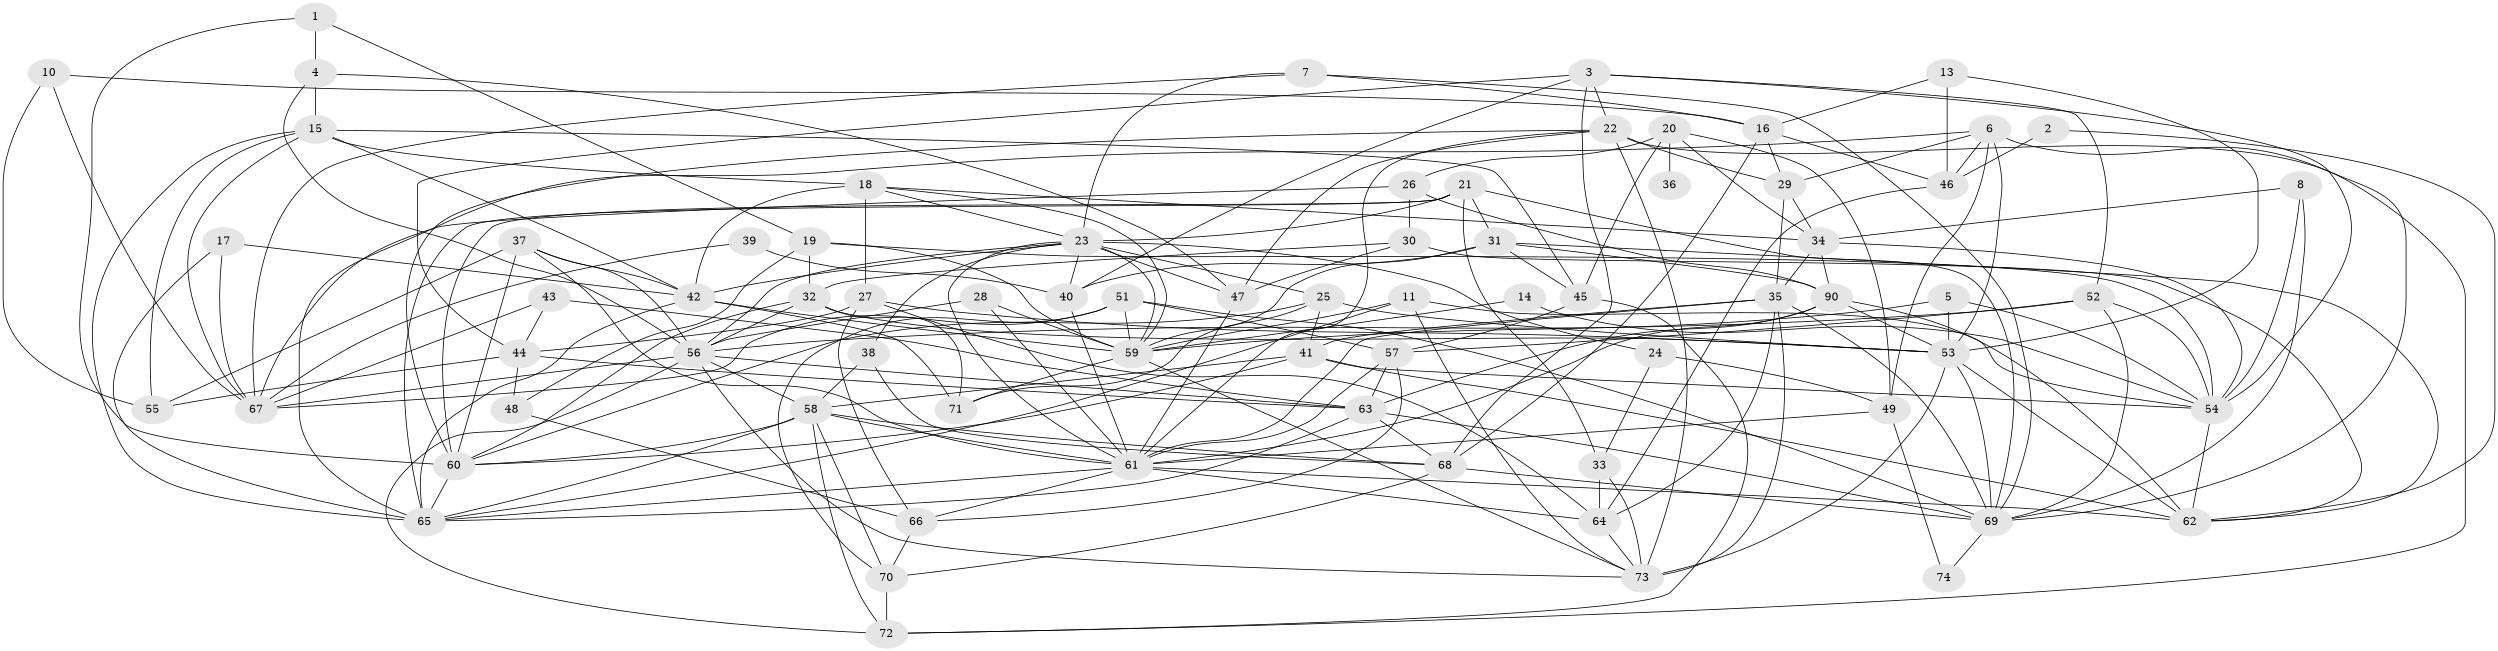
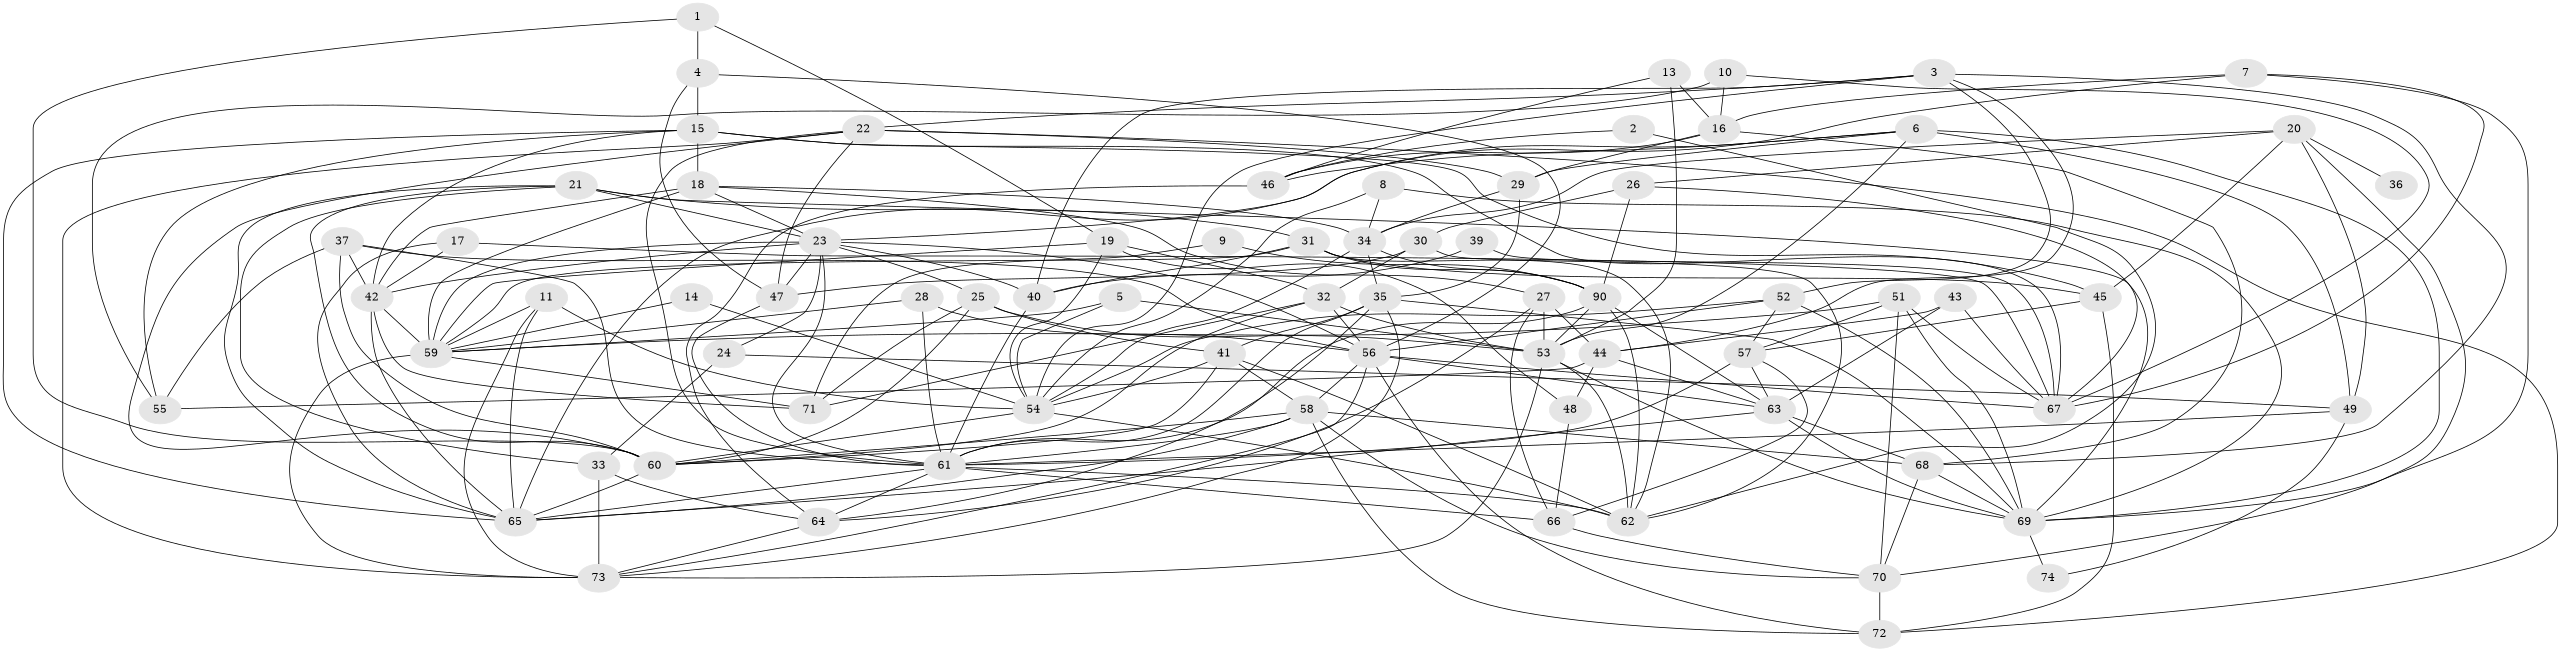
none -> (1223, 242)
(869, 354) -> none
none -> (844, 438)
none -> (2311, 503)
